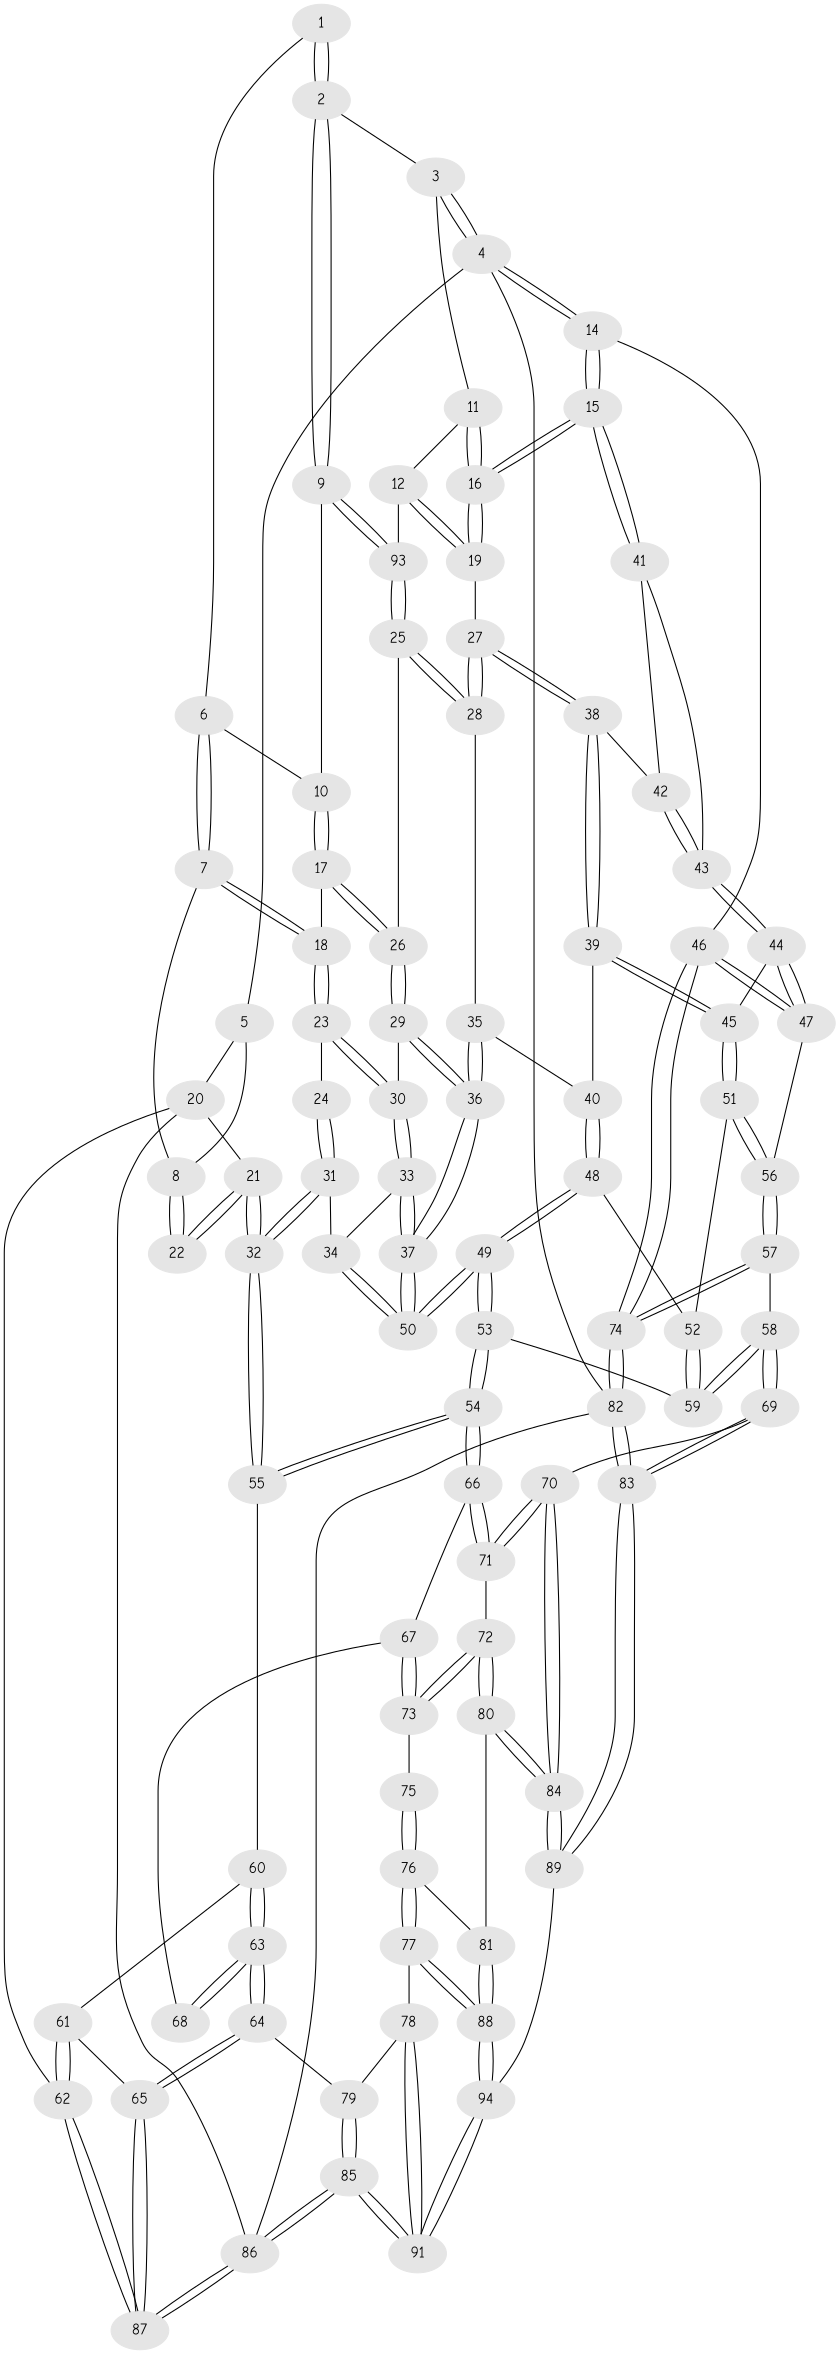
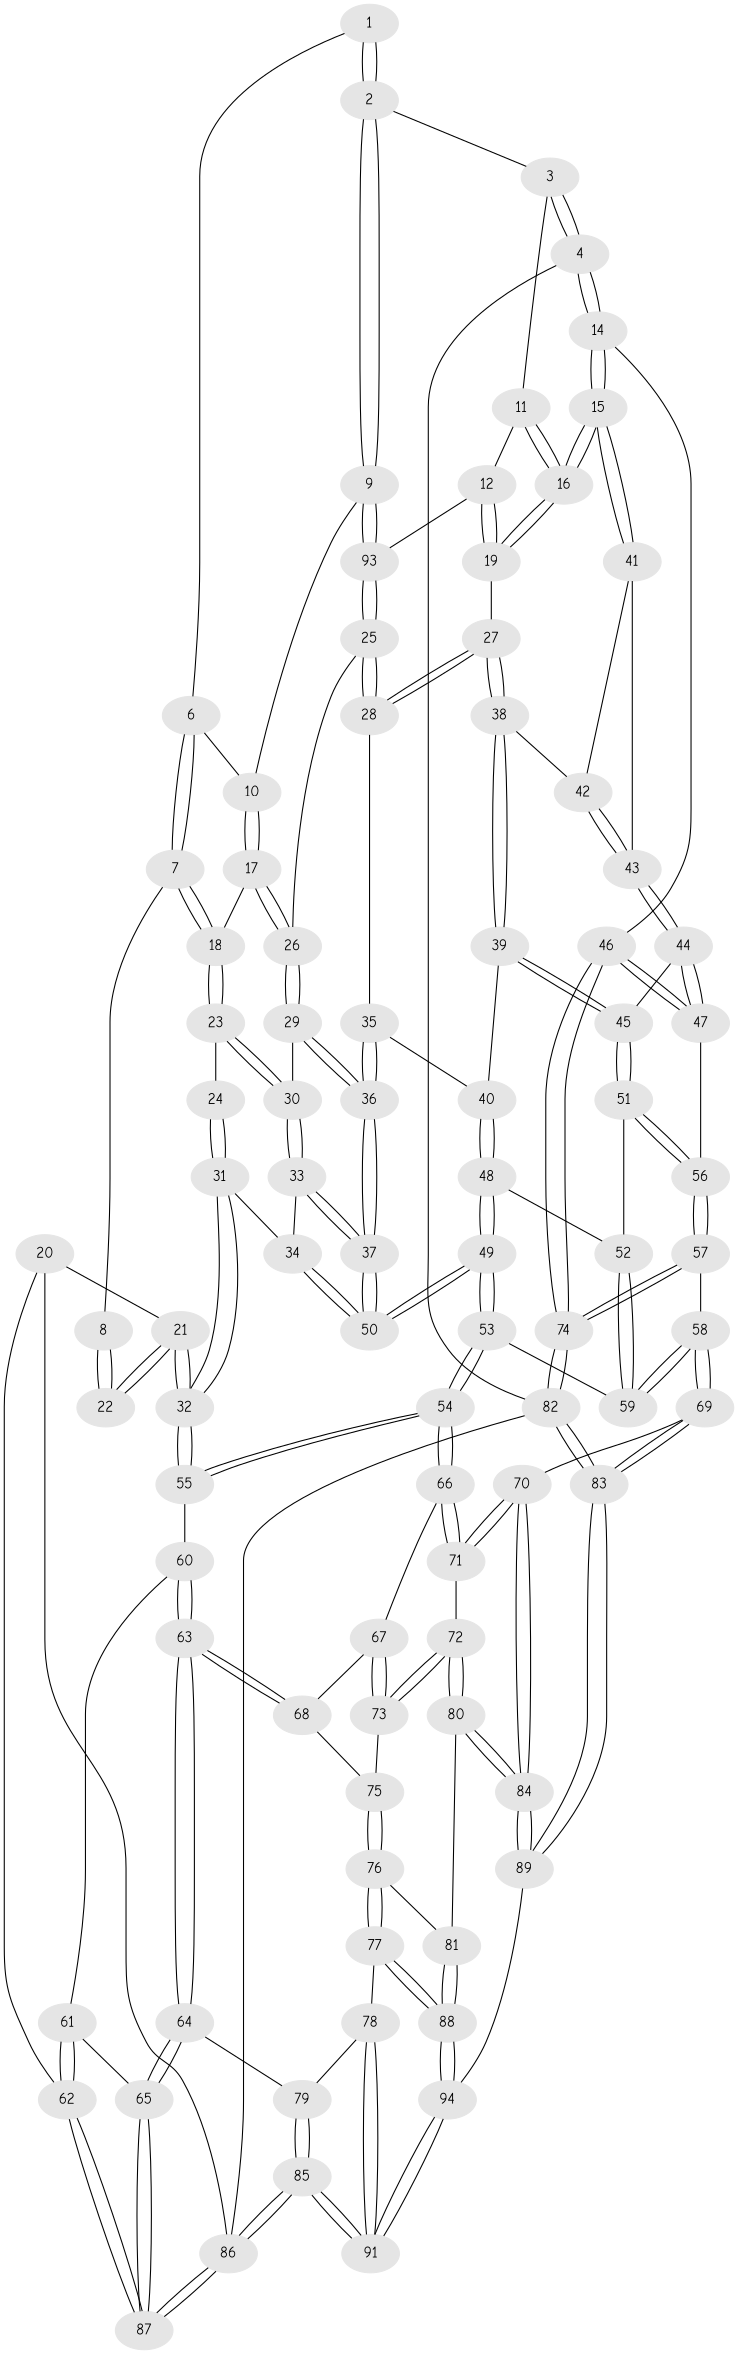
(245, 1023) -> none
none -> (339, 1754)
